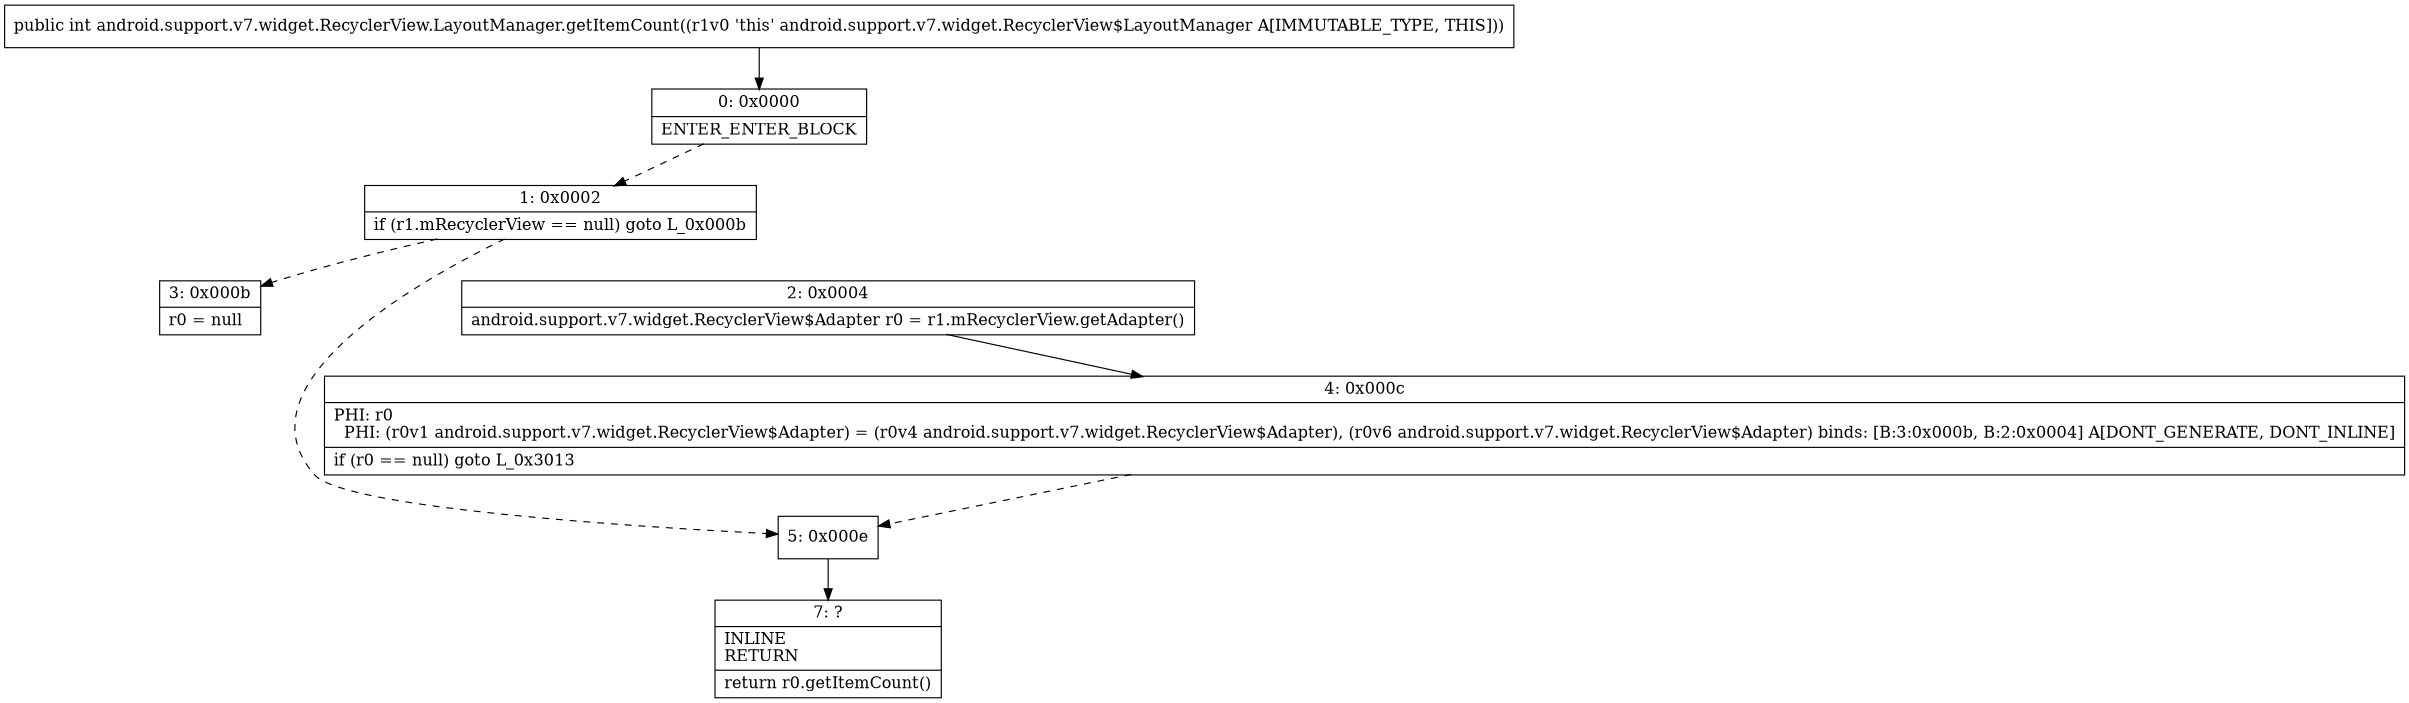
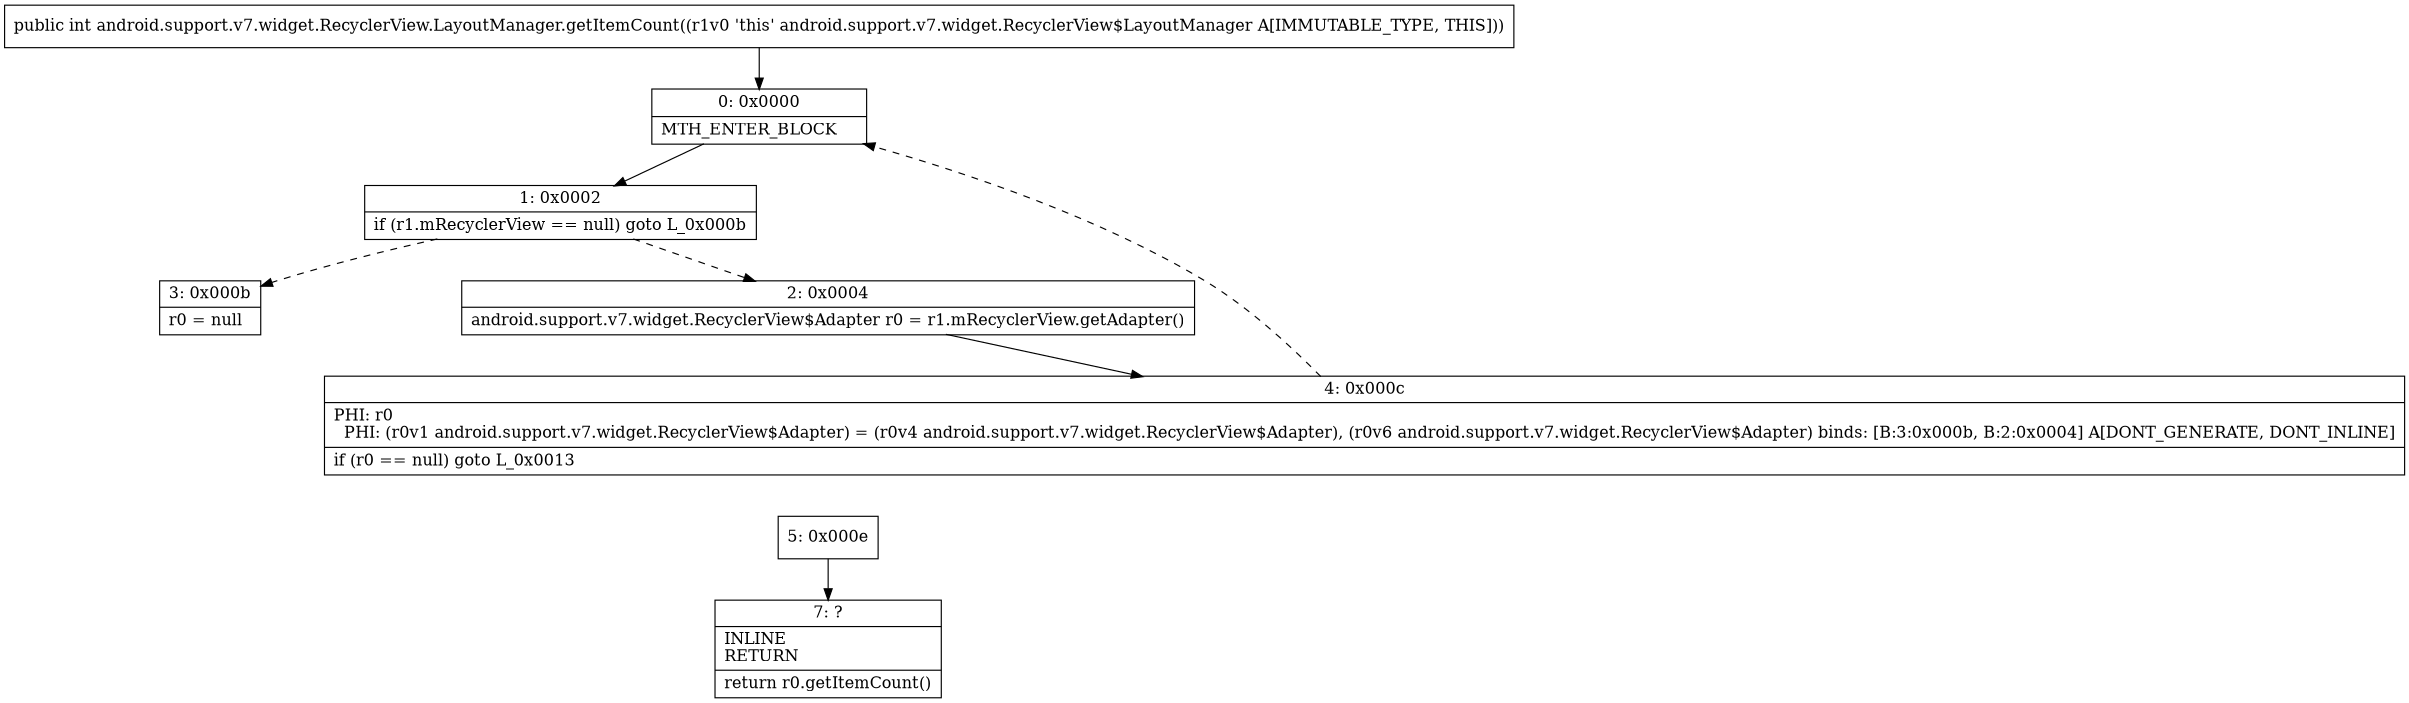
(759, 130) -> (749, 130)
(664, 162) -> (664, 162)
(455, 461) -> (455, 461)
(367, 494) -> (689, 258)
(1010, 499) -> (1113, 233)
